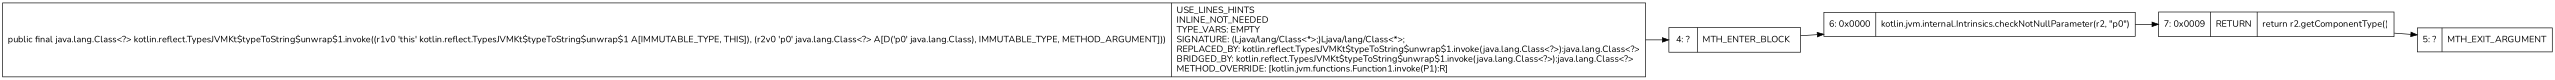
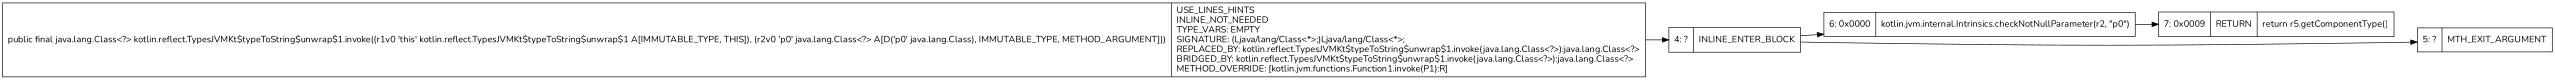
(2326, 24) -> (2326, 24)
(2402, 34) -> (2106, 45)
(1747, 40) -> (1747, 40)
